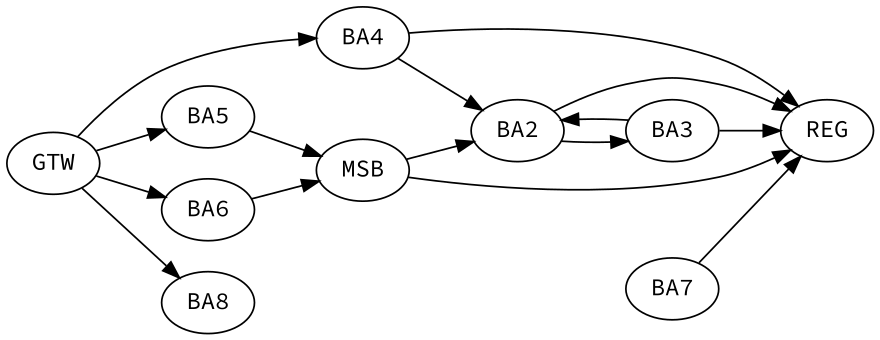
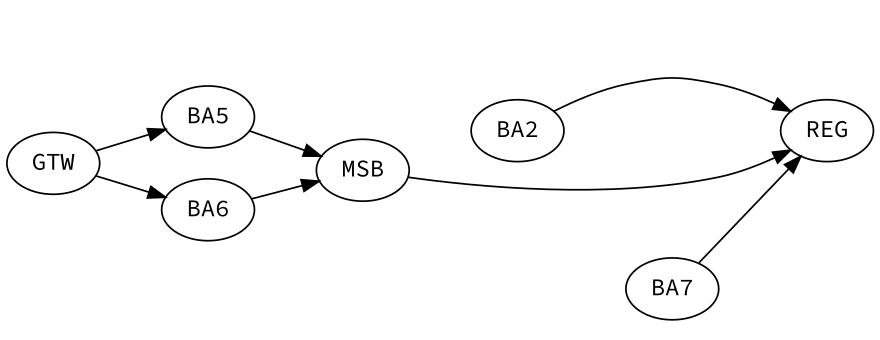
(363, 38) -> none
(672, 131) -> none
(432, 153) -> none
(208, 303) -> none
